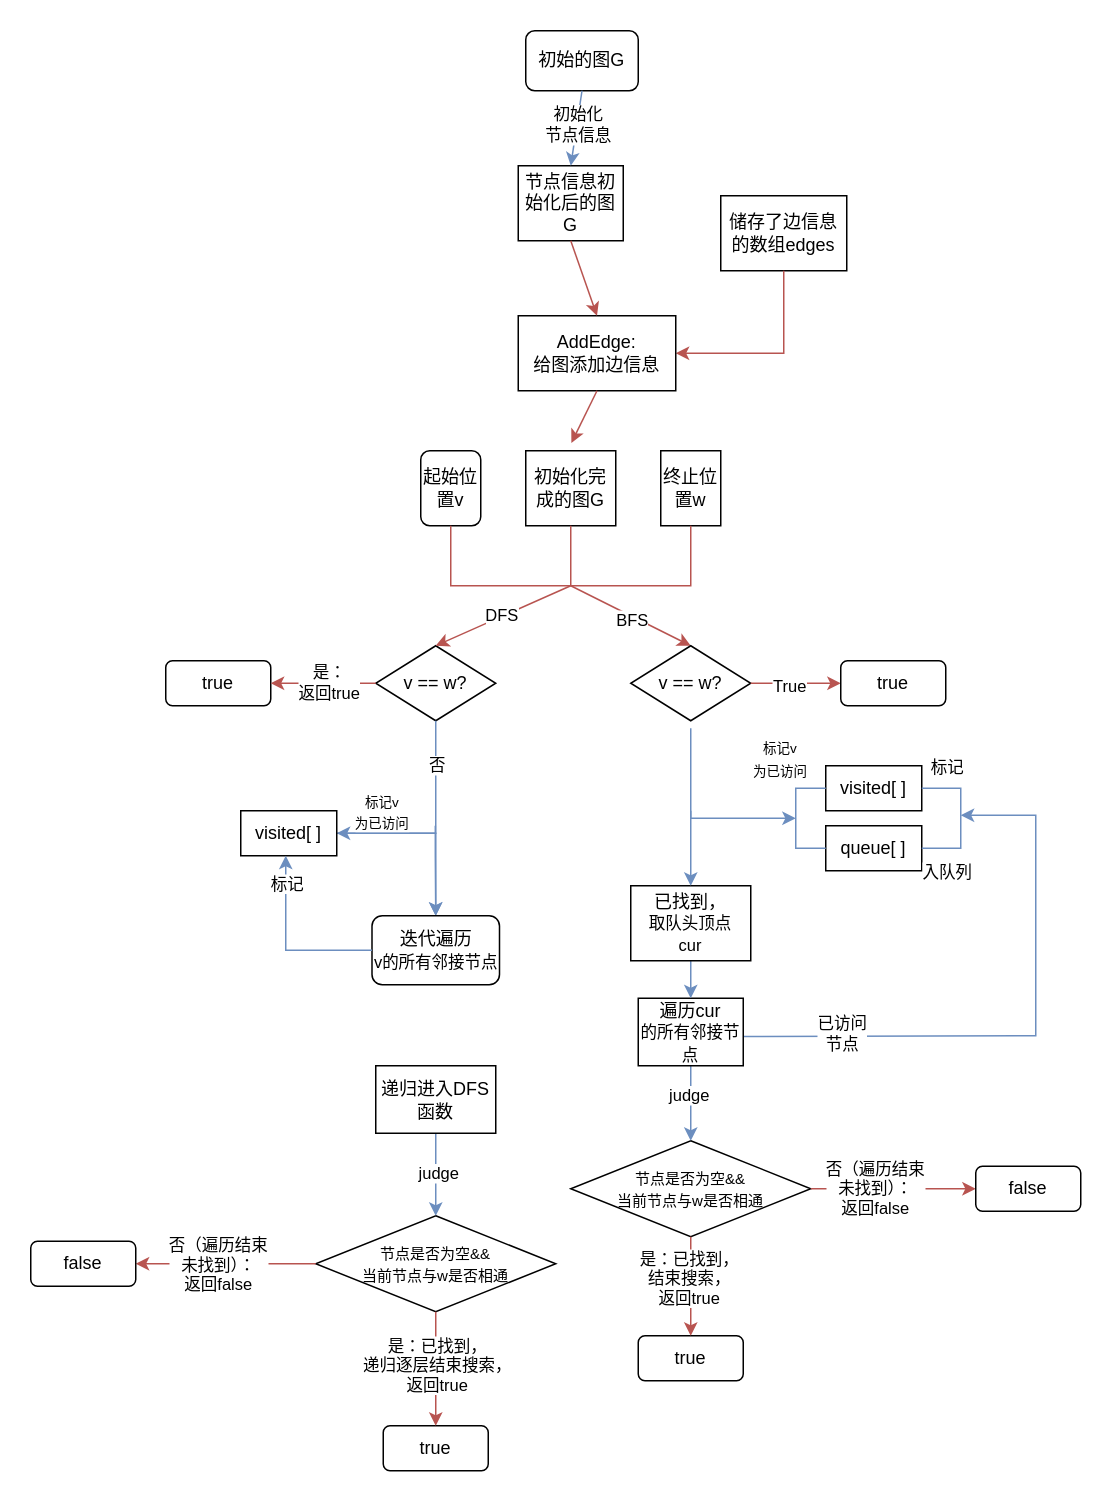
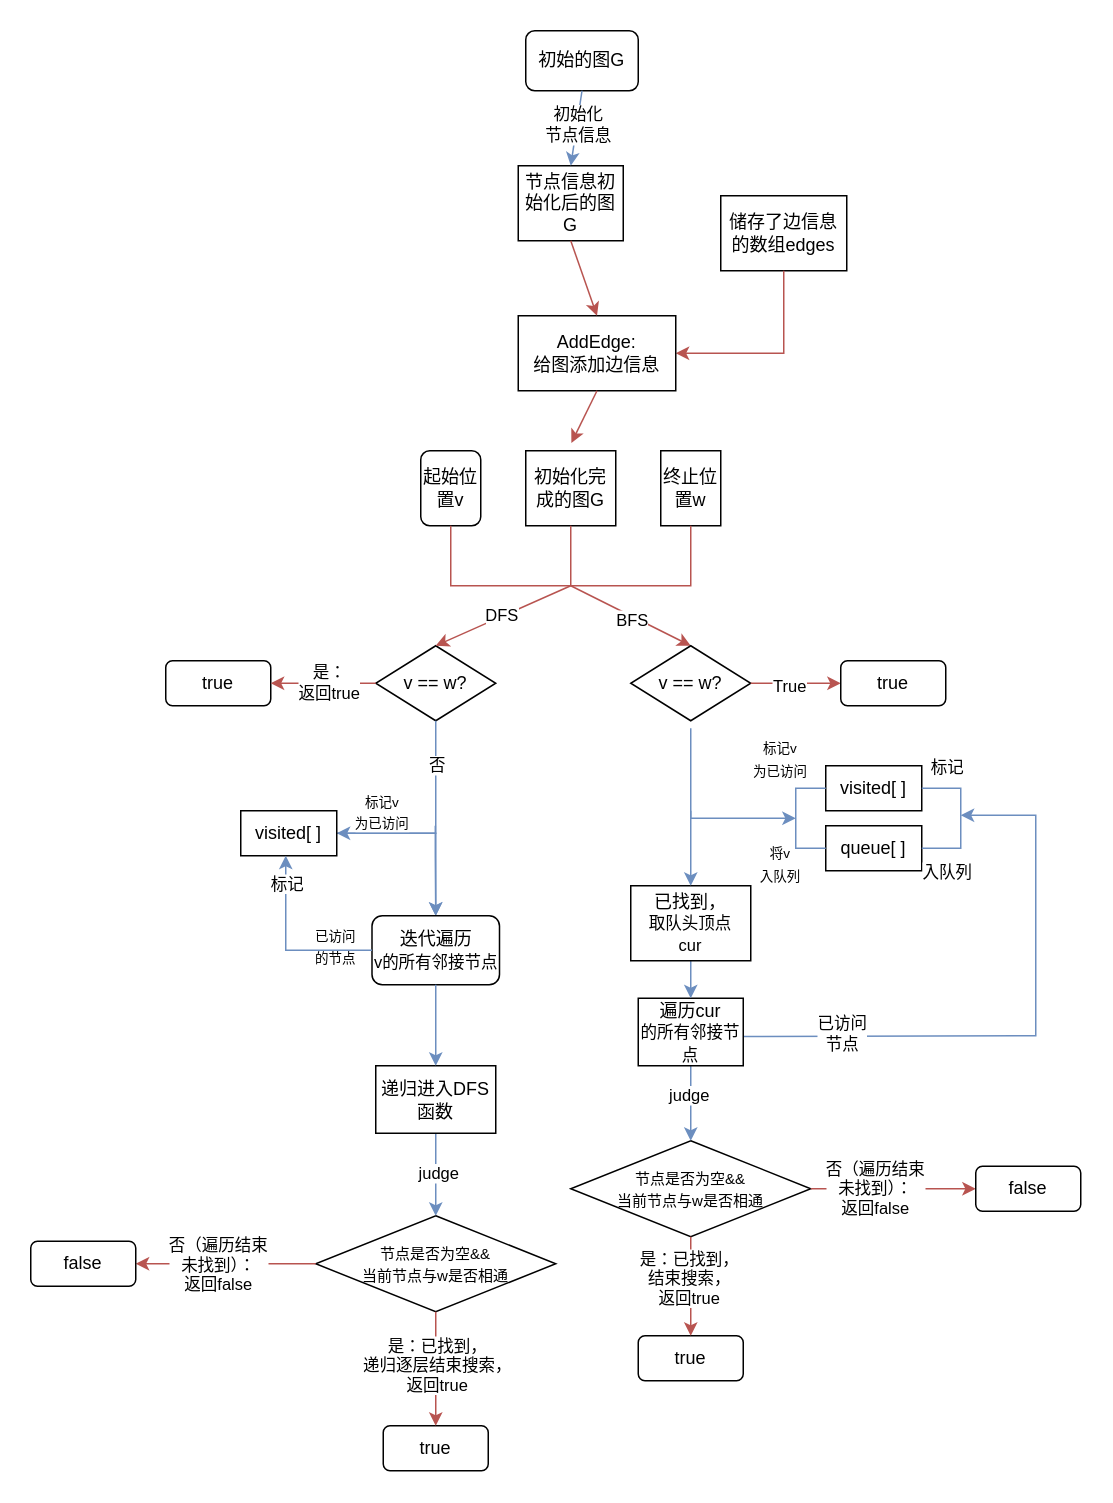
none -> (781, 863)
none -> (335, 946)
none -> (436, 1020)
